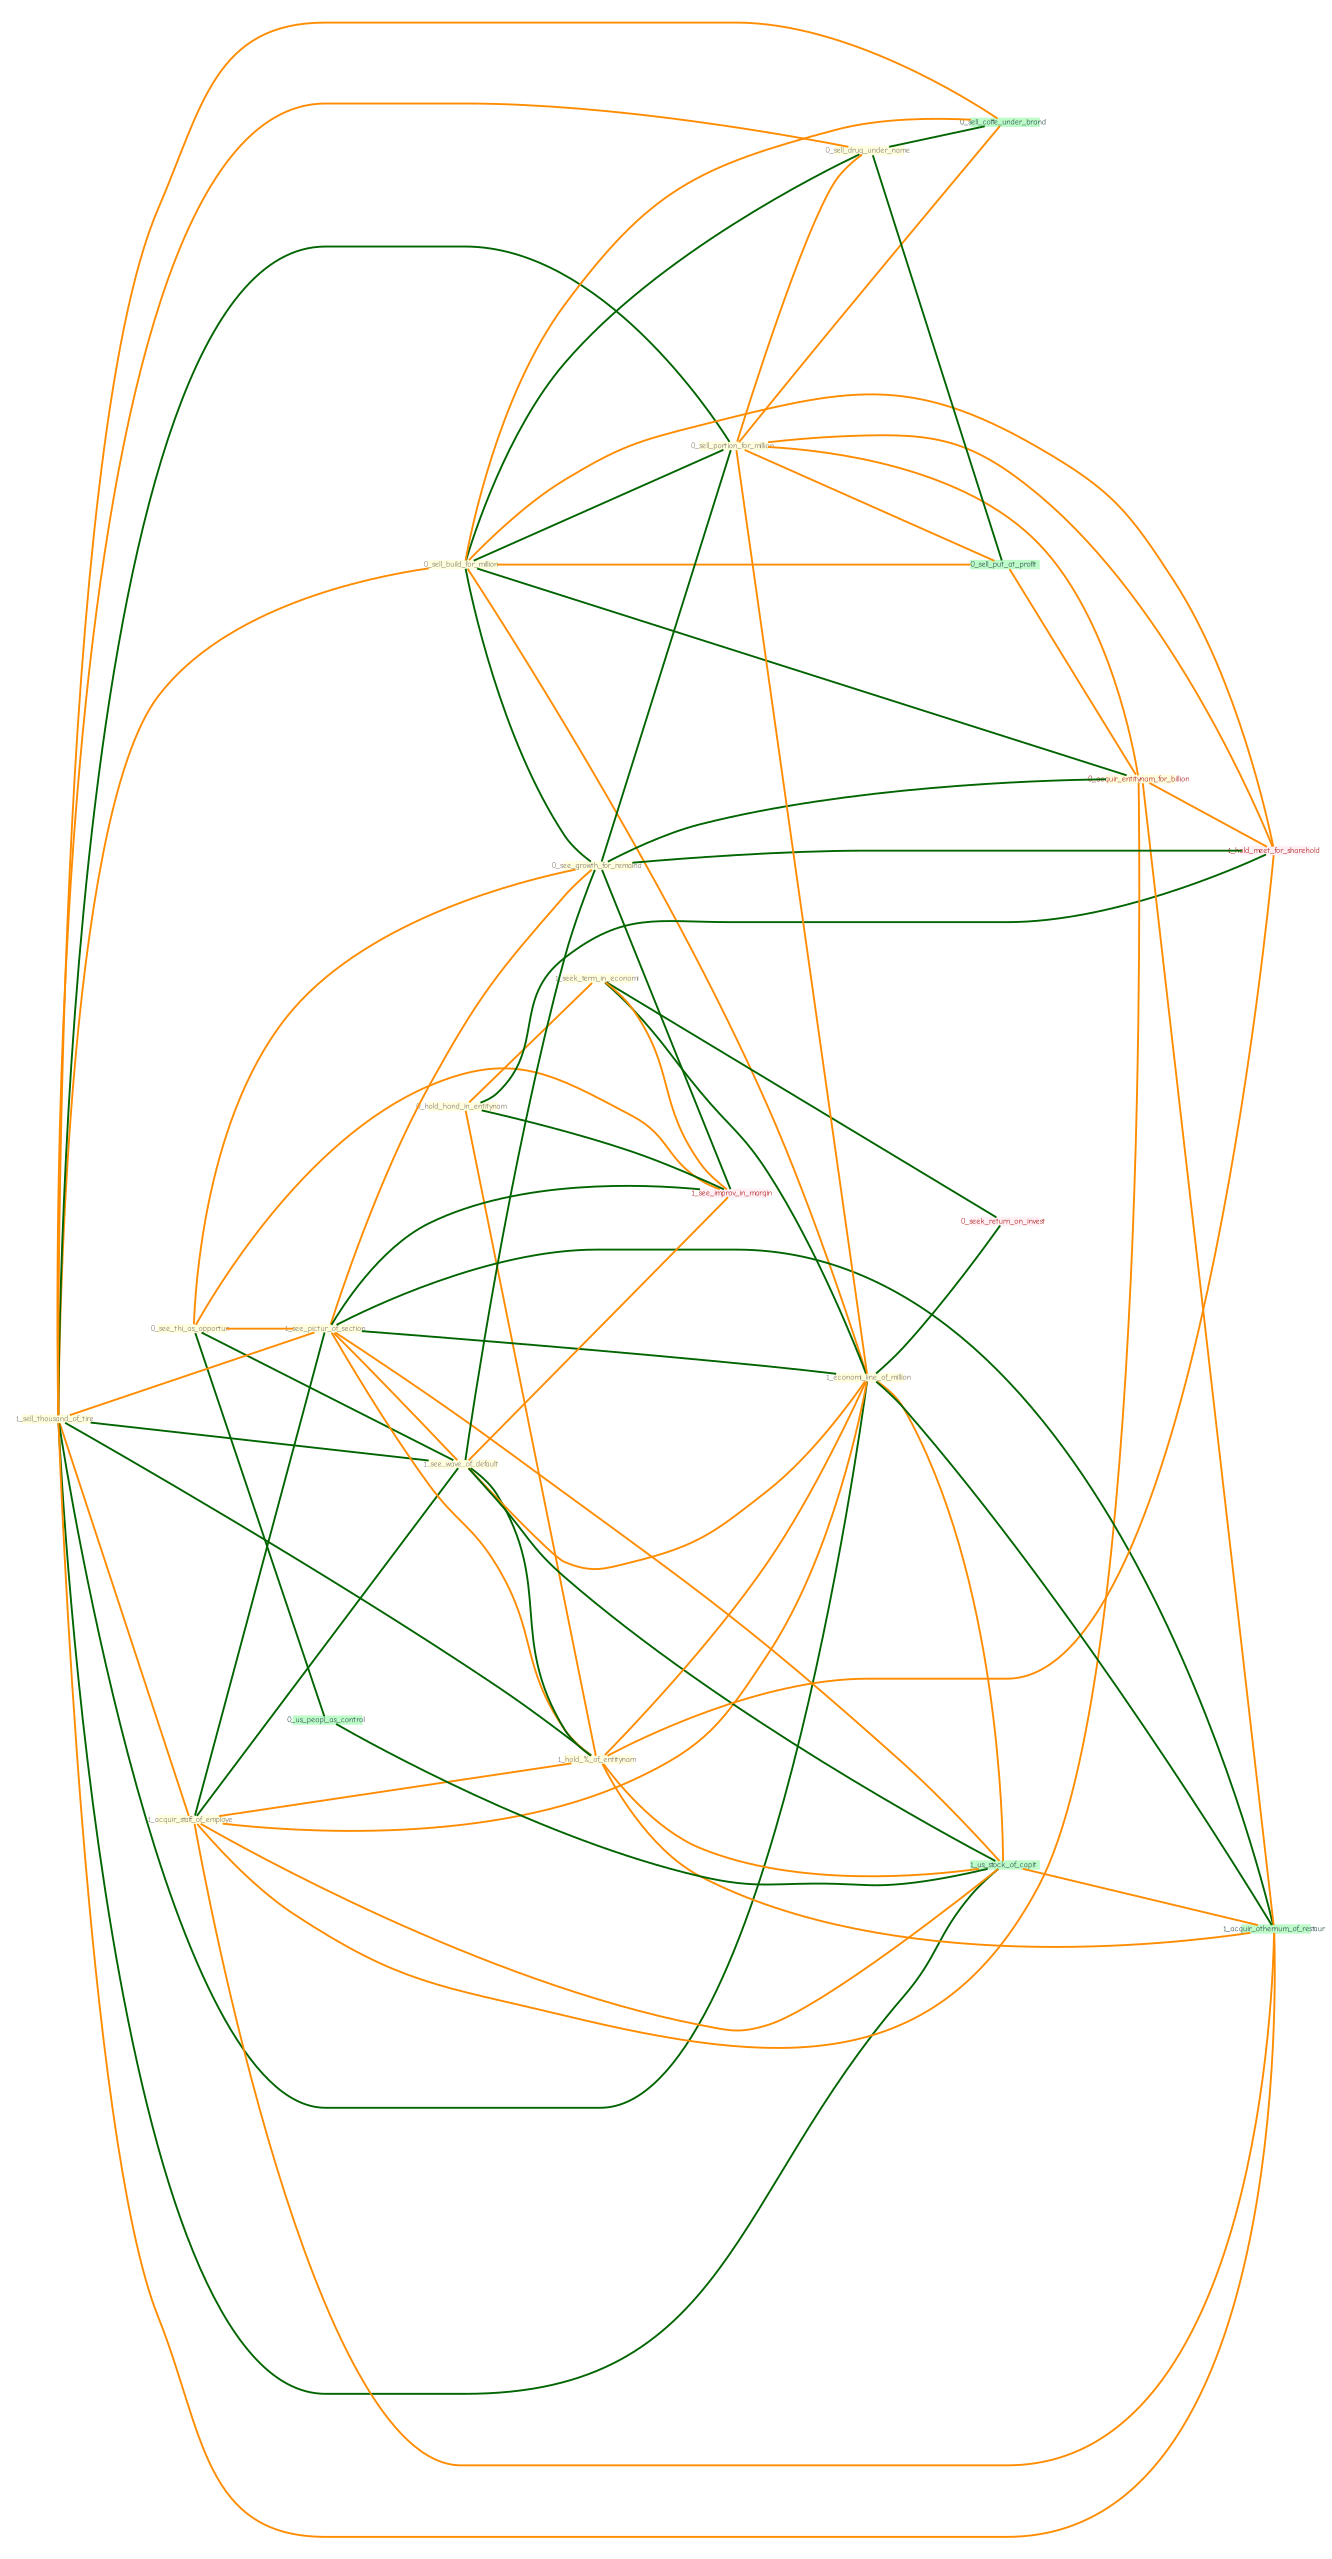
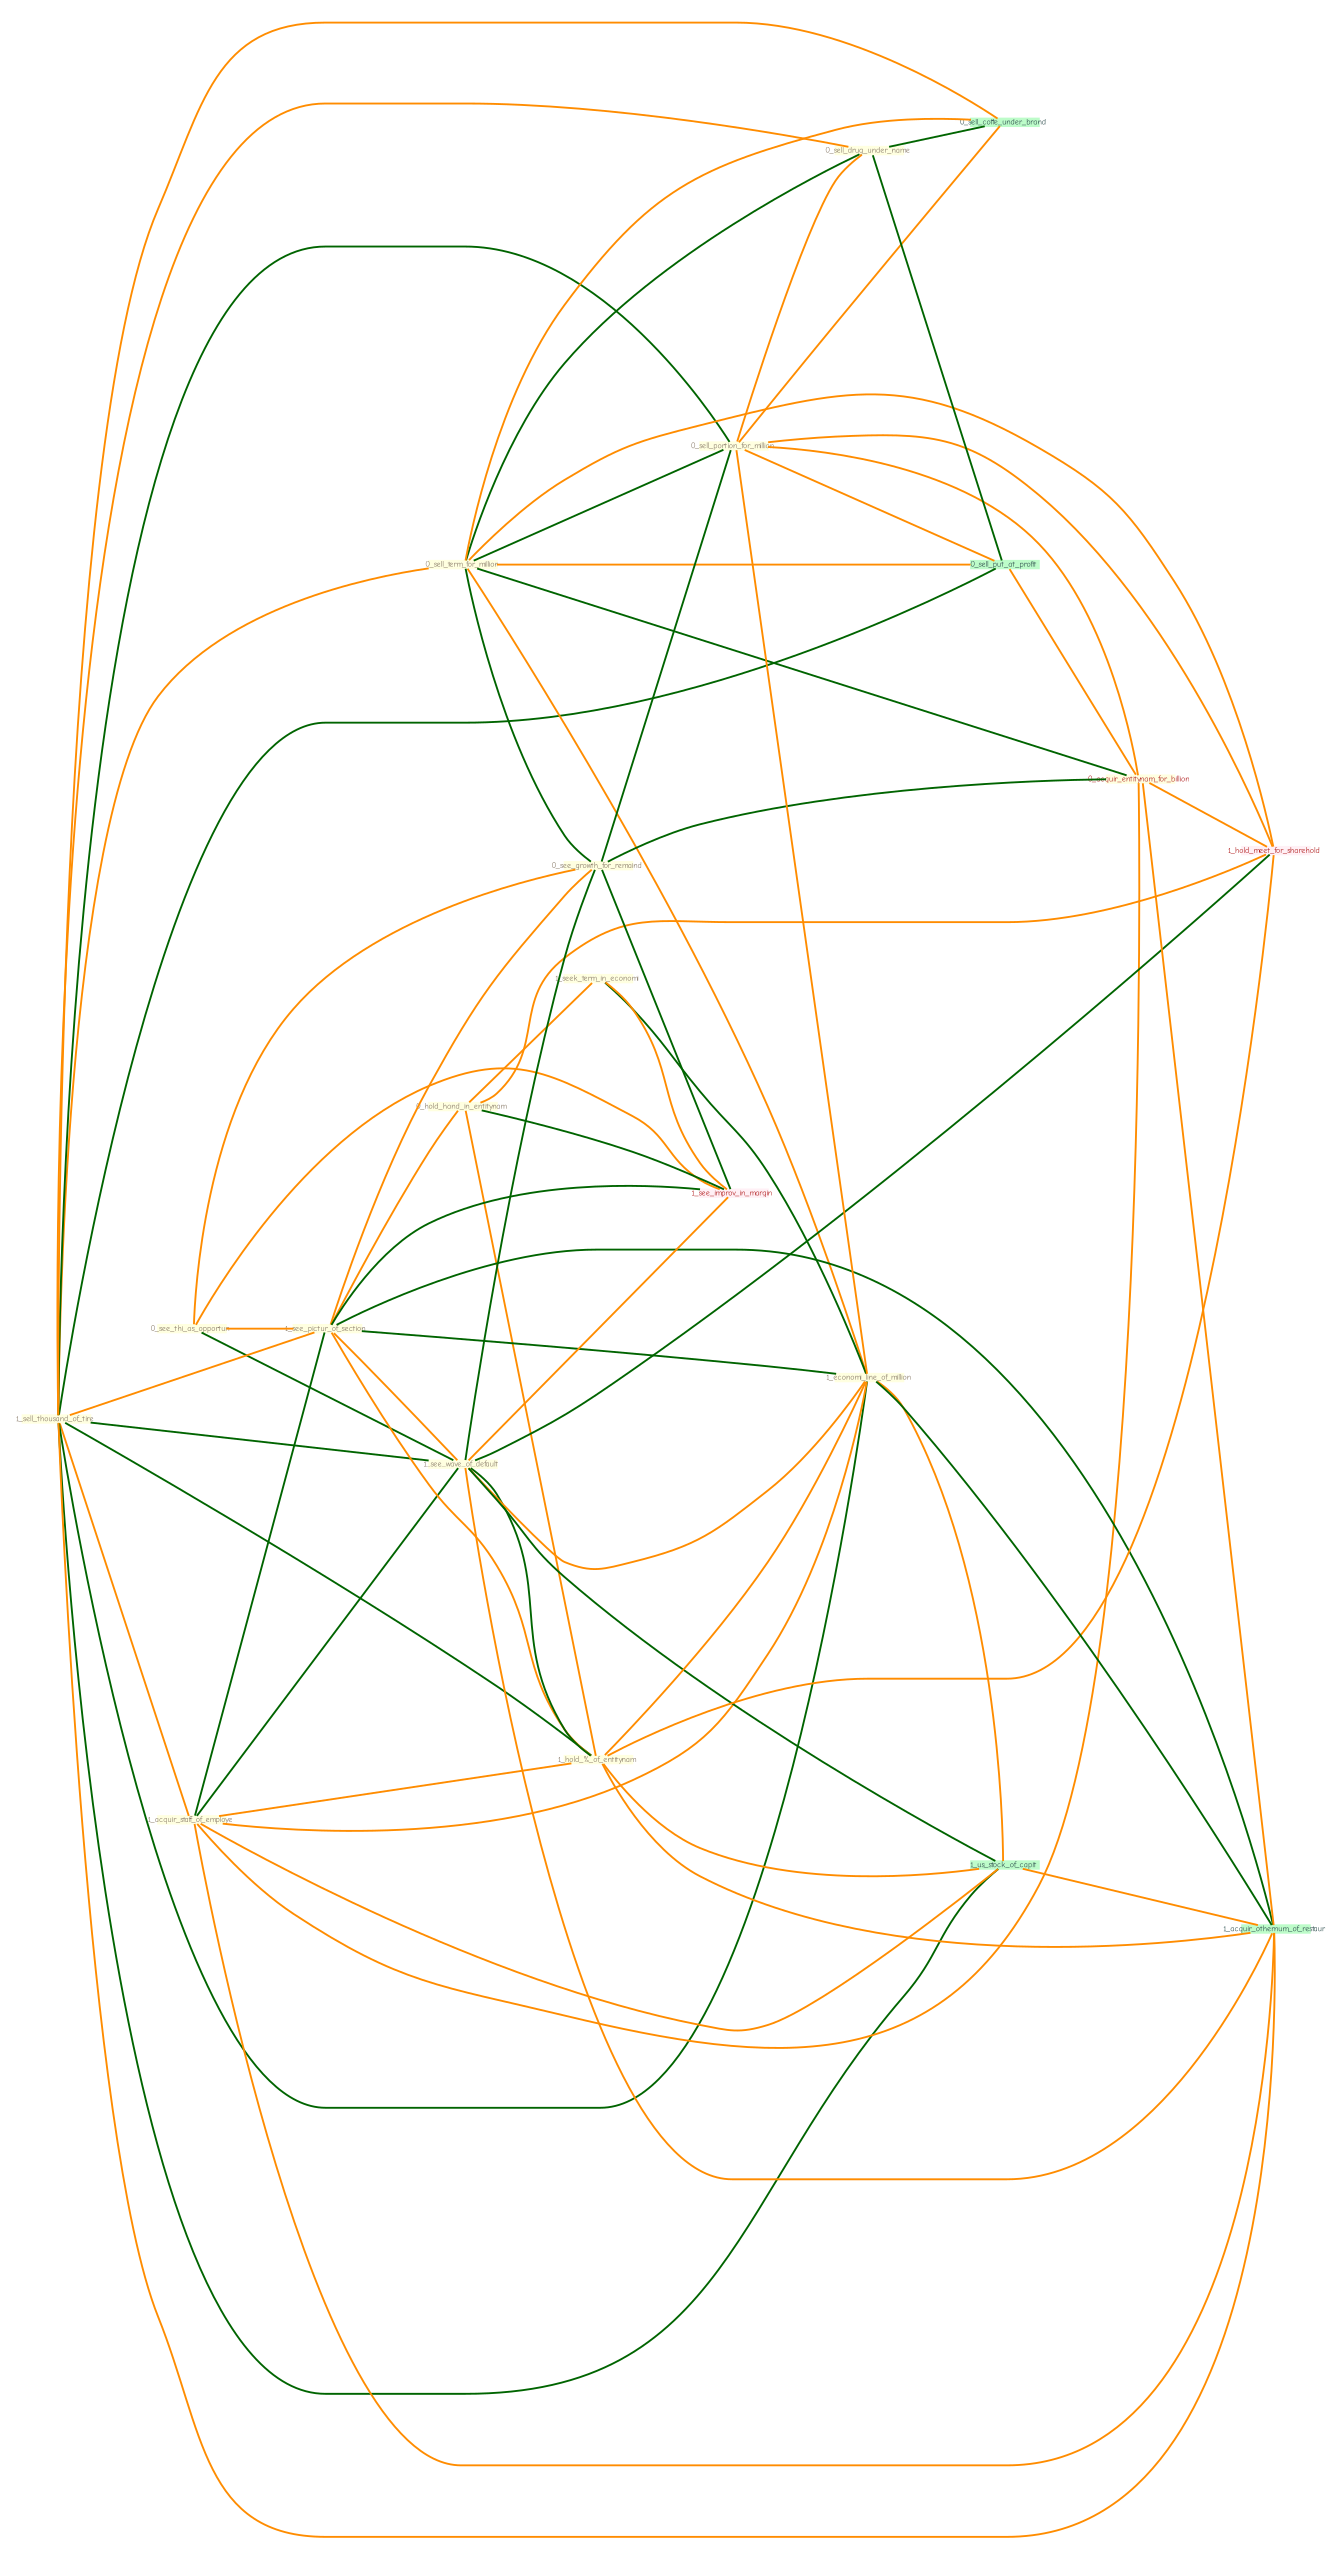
(463, 565) -> (463, 565)
none -> (294, 738)
(937, 851) -> (887, 1178)
(829, 922) -> (829, 922)
(1005, 1221) -> none
(682, 1579) -> (391, 1215)
(327, 1720) -> none
none -> (674, 2150)
